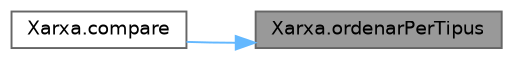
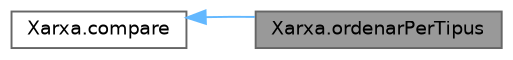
(211, 43) -> (230, 17)
